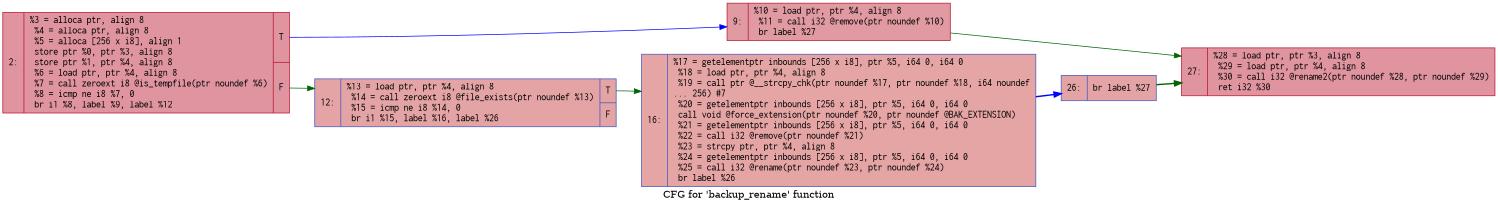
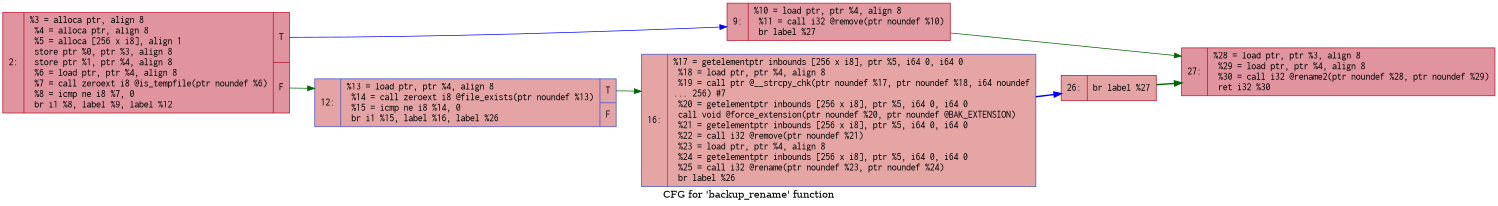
(1109, 88) -> (1109, 88)
(754, 146) -> (750, 146)
